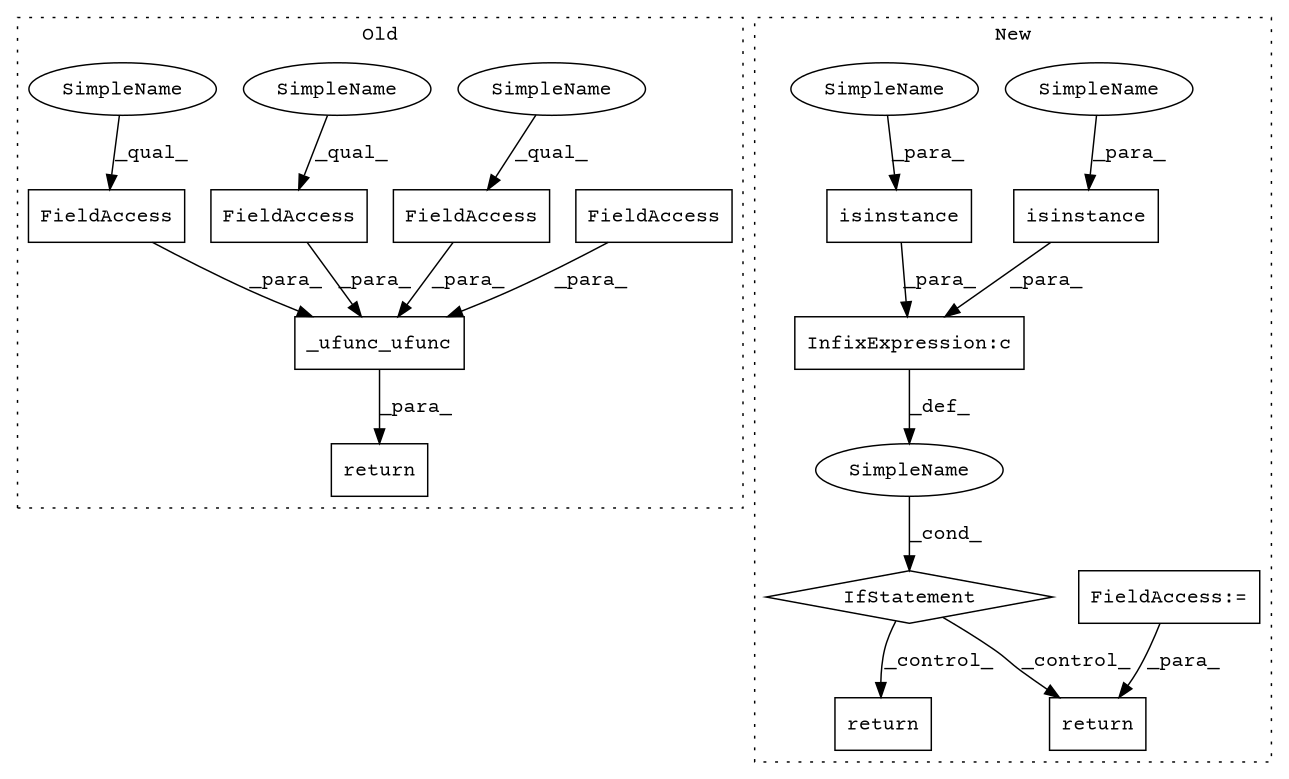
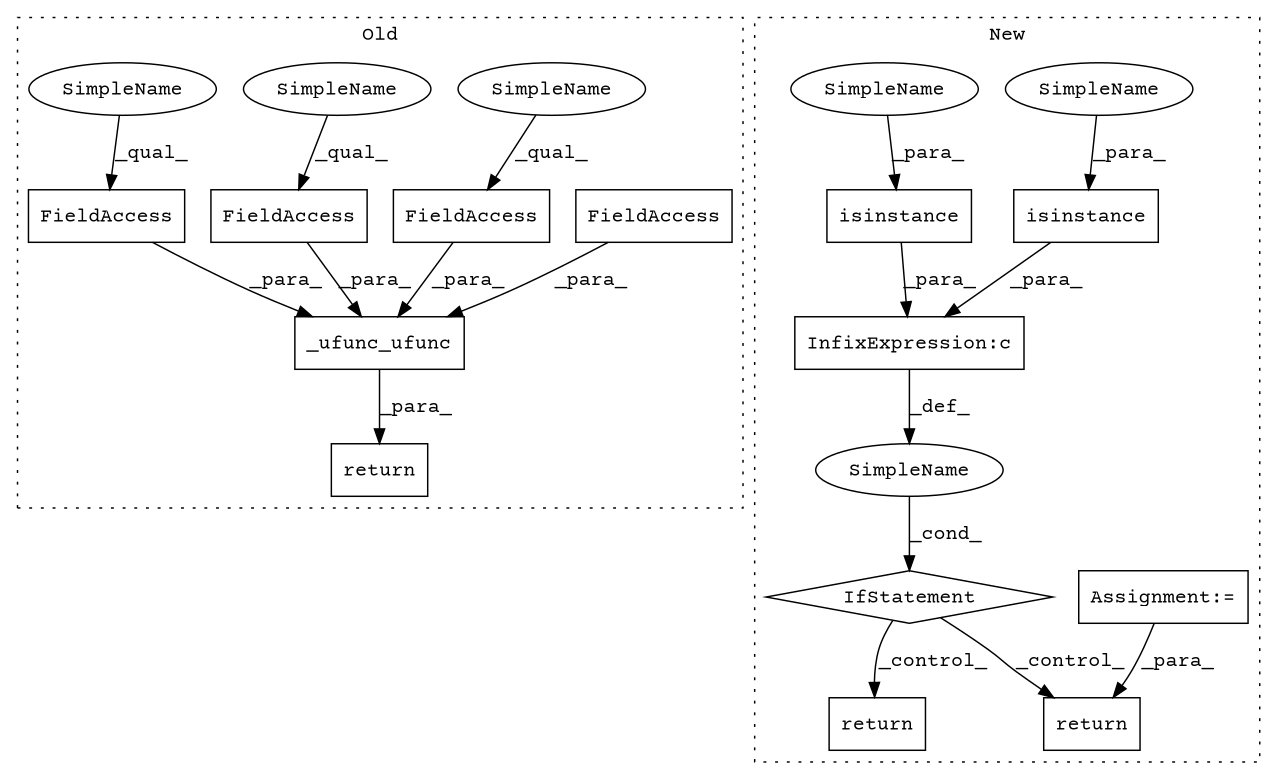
(1169, 597) -> (1163, 597)
